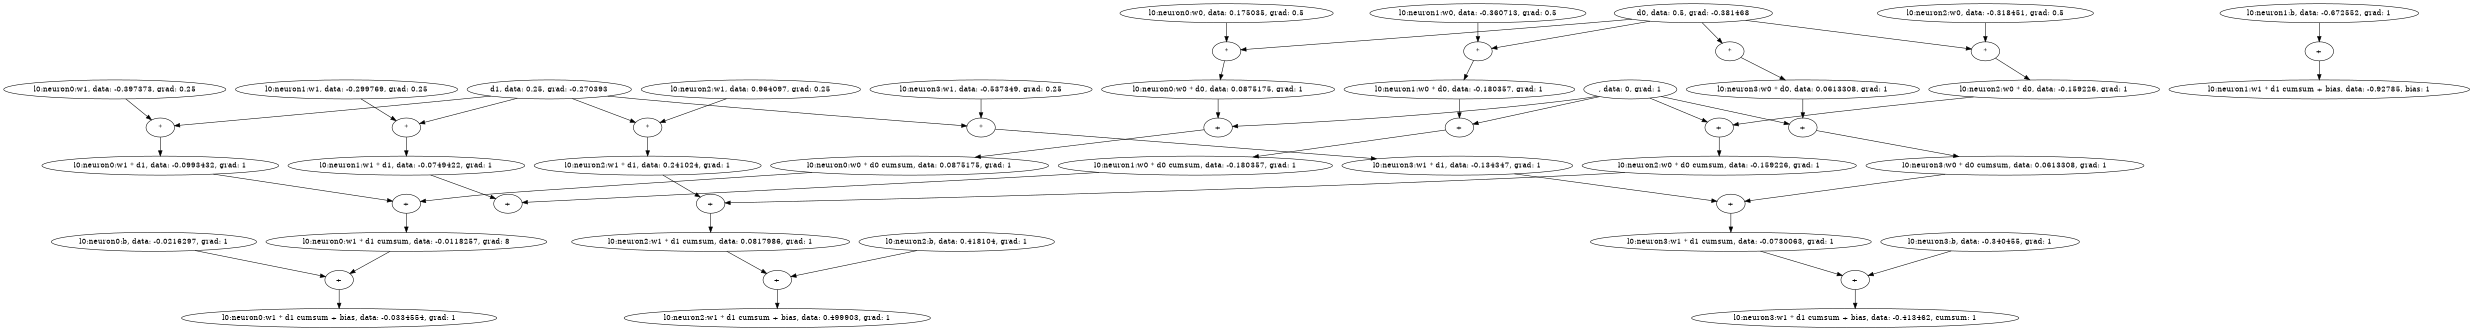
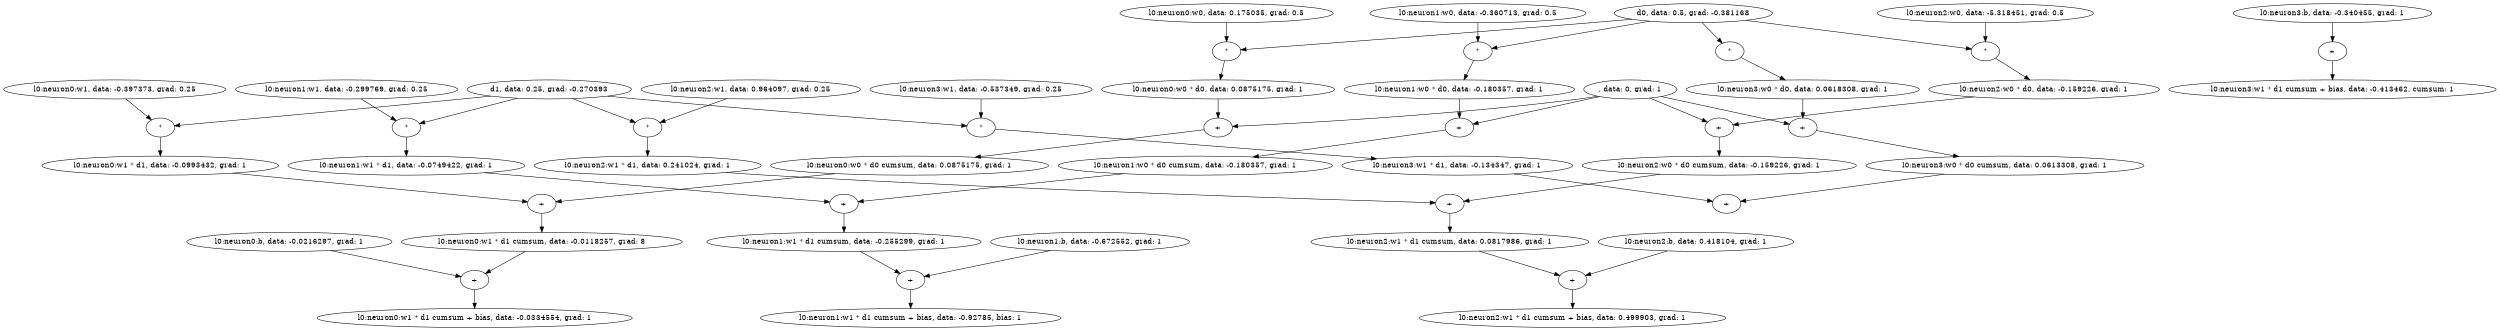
(1693, 13) -> (1693, 13)
(1985, 13) -> (1985, 13)
(1803, 89) -> (1803, 89)
none -> (844, 242)
(1731, 242) -> none
